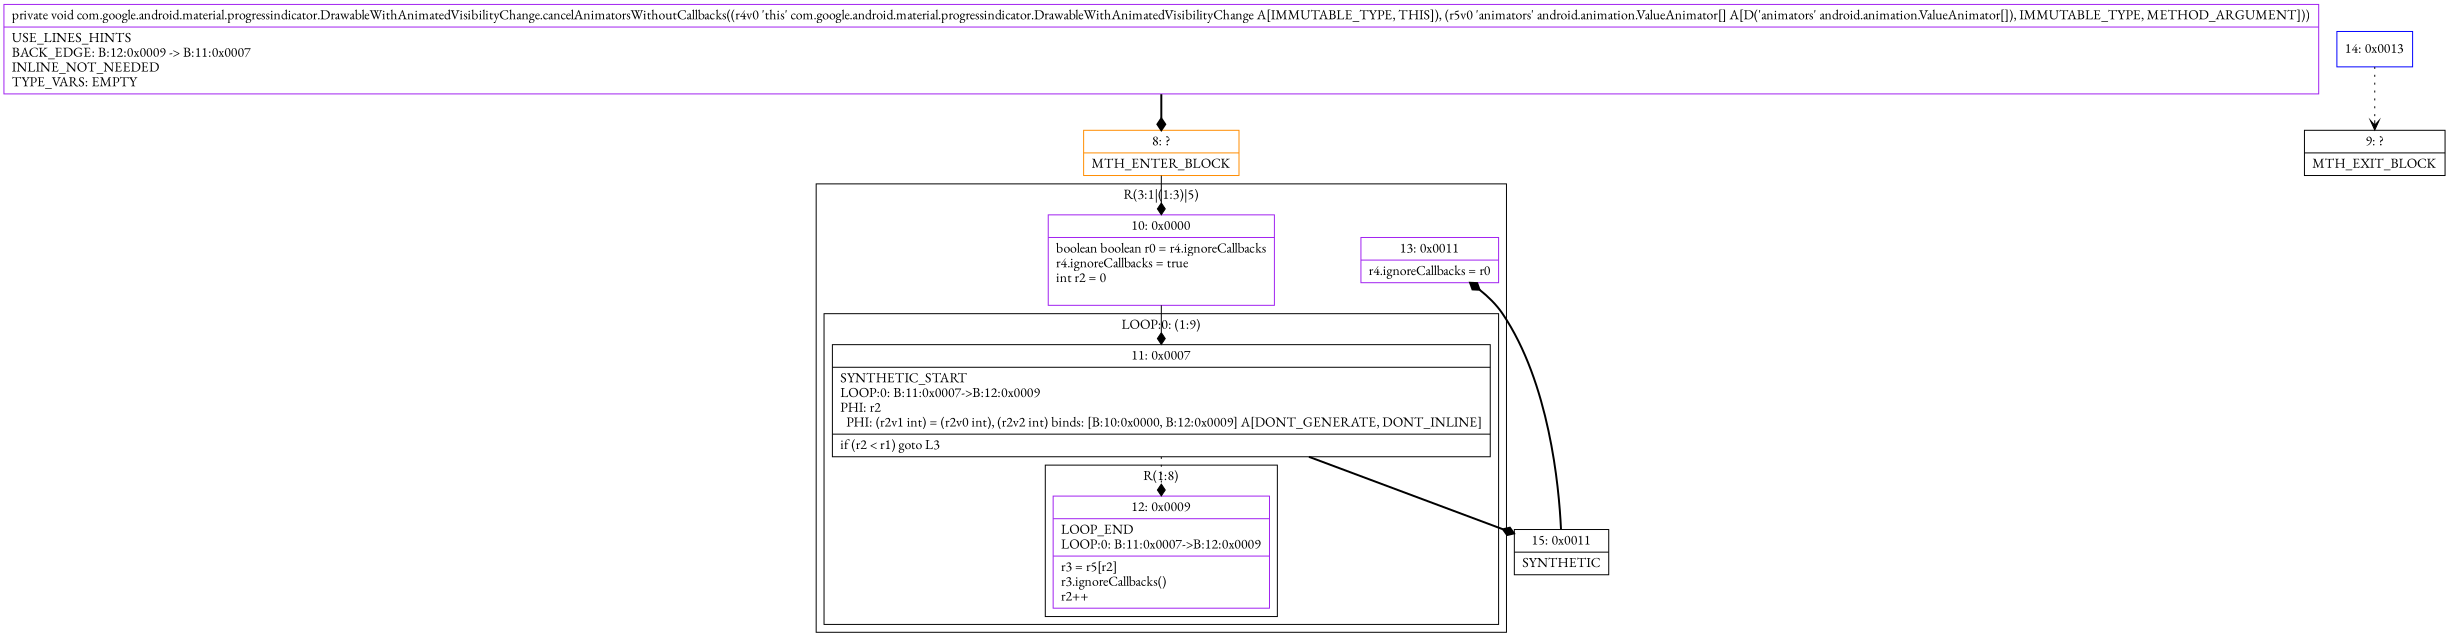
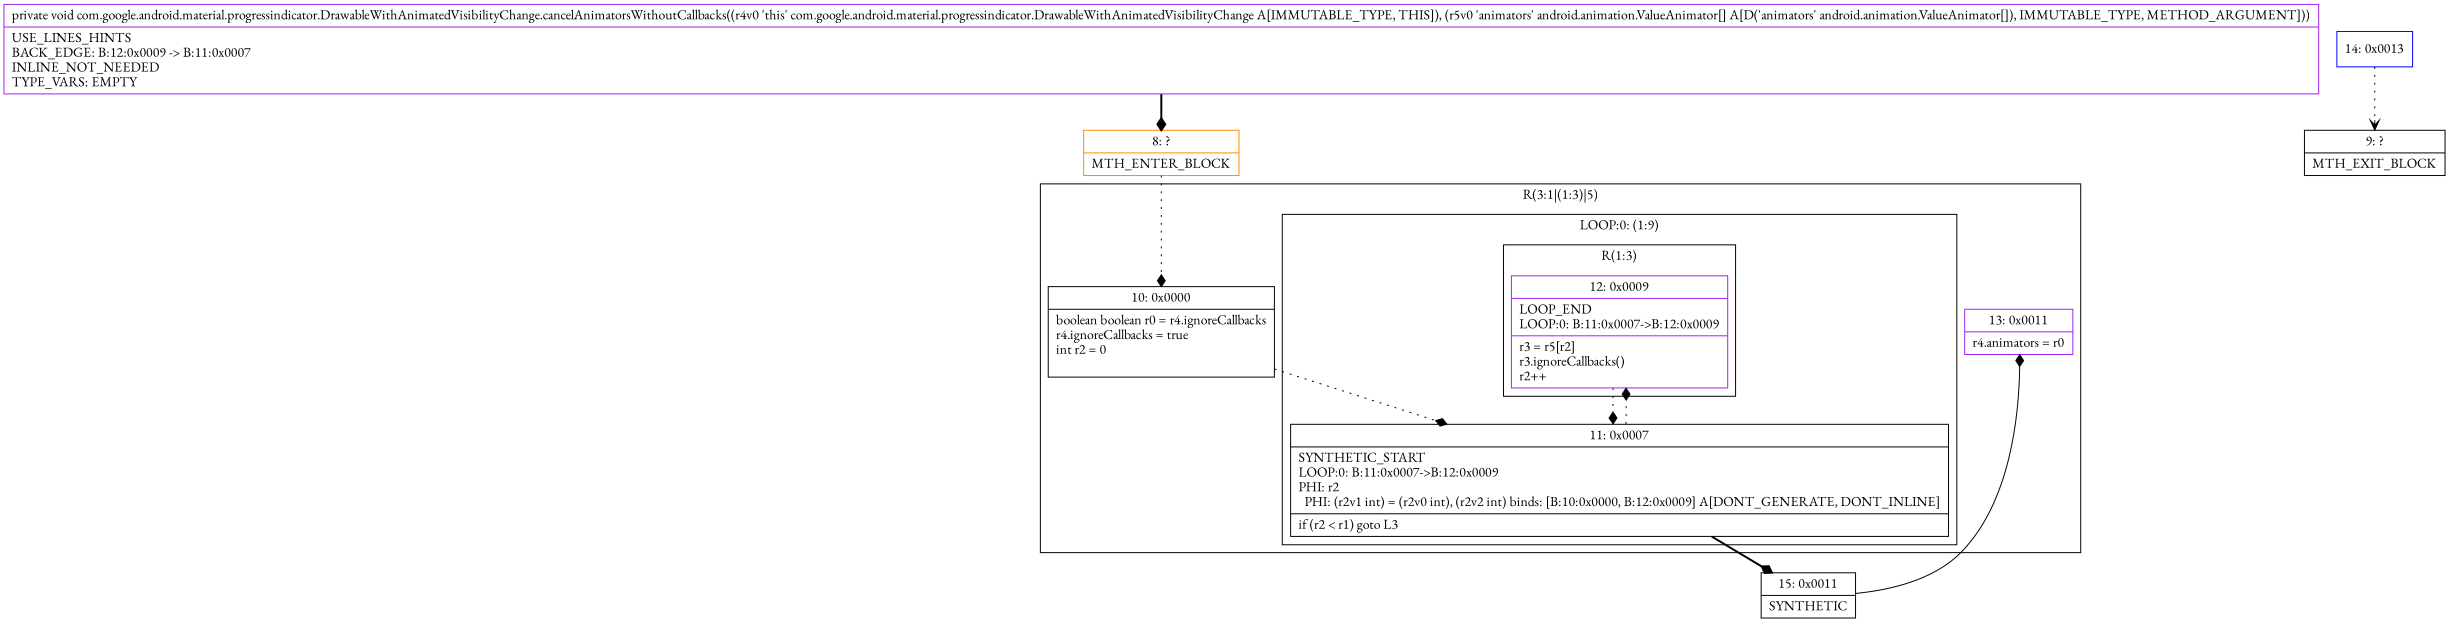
(1161, 190) -> (1161, 225)
(1161, 260) -> (1161, 332)
(1430, 271) -> (2019, 343)
(1161, 320) -> (1355, 395)
(1541, 402) -> (1986, 518)
none -> (1613, 402)
(1161, 476) -> (1620, 256)
